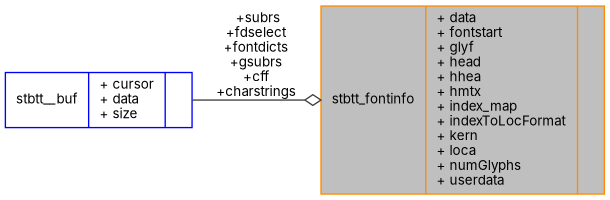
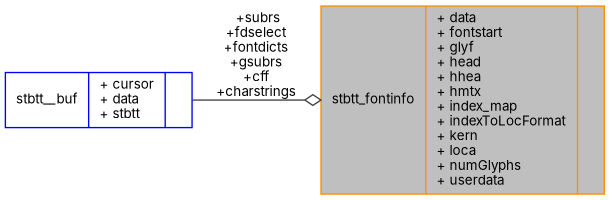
(119, 114) -> (120, 114)
